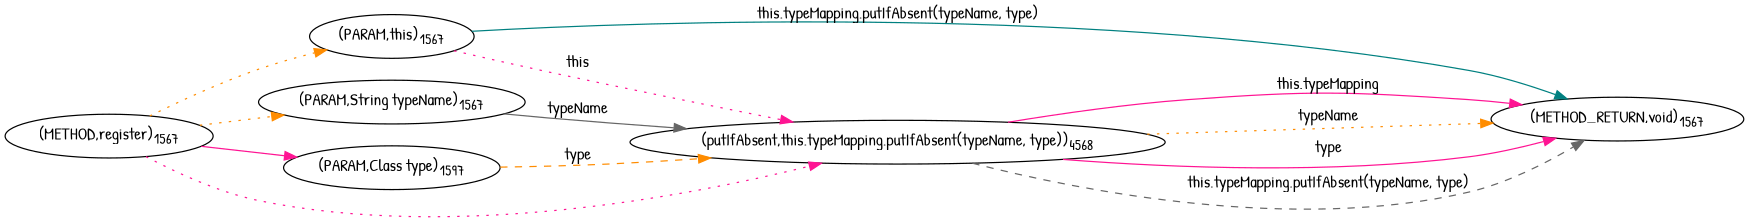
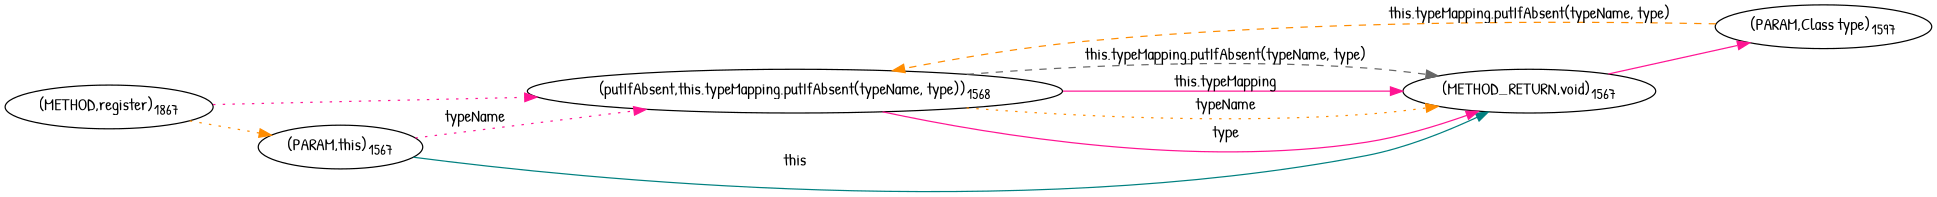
(898, 14) -> (795, 161)
(578, 63) -> (475, 117)
(392, 102) -> none
(167, 134) -> (167, 105)
(1082, 140) -> (979, 89)
(243, 151) -> (1673, 60)
(578, 155) -> (1529, 14)
